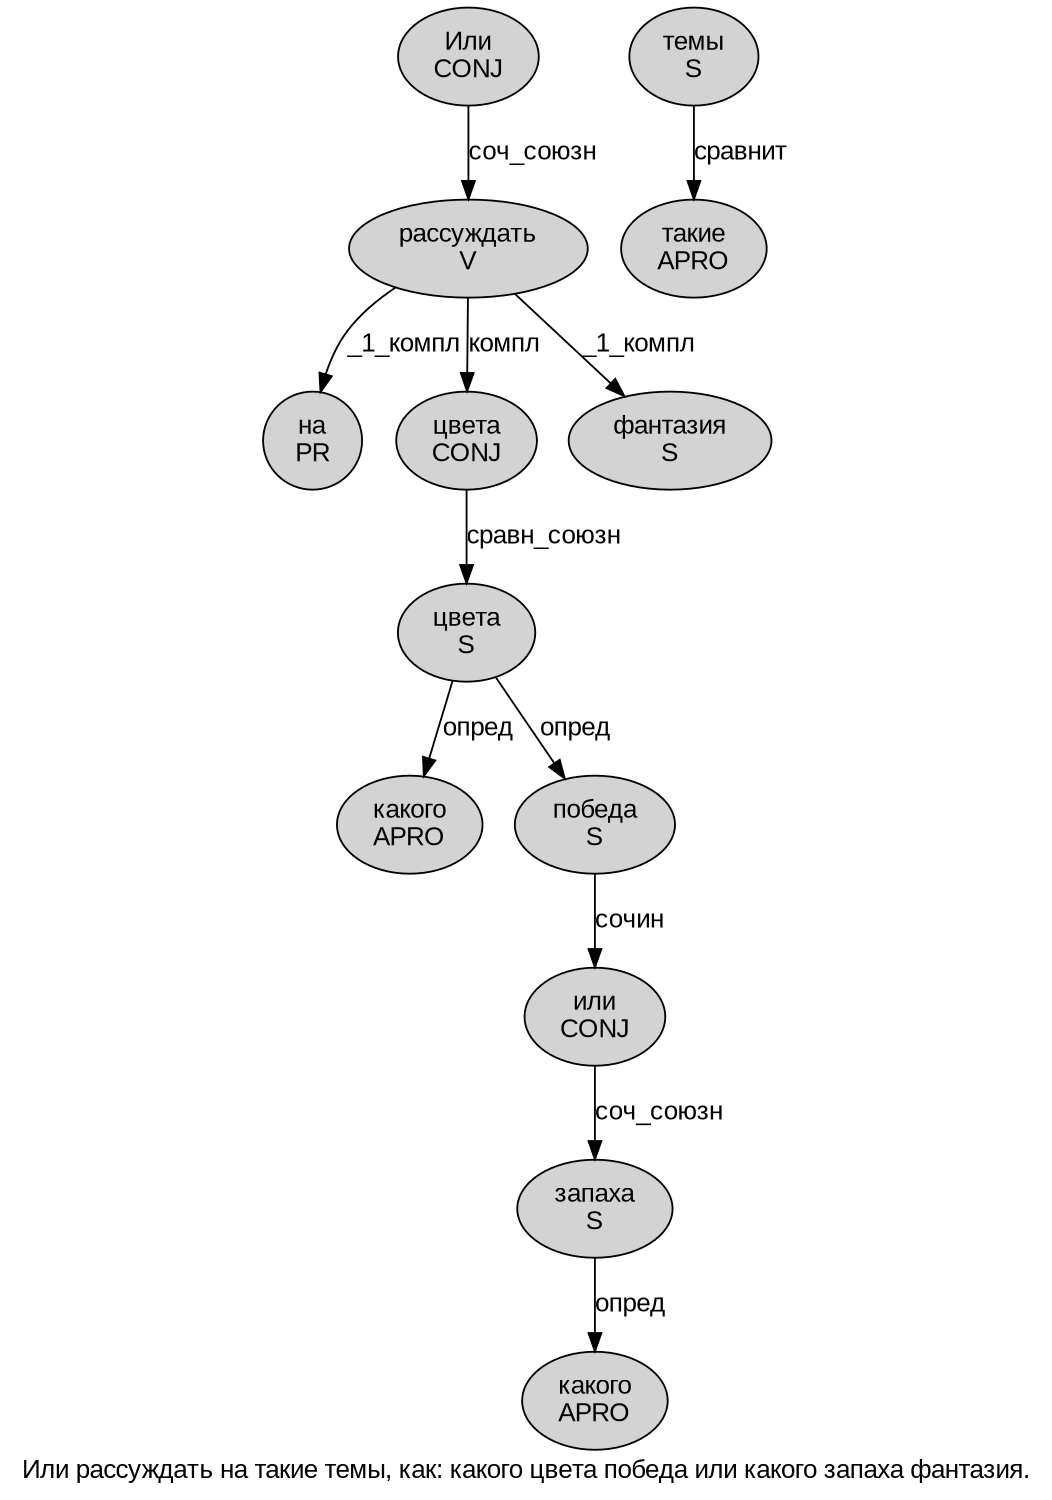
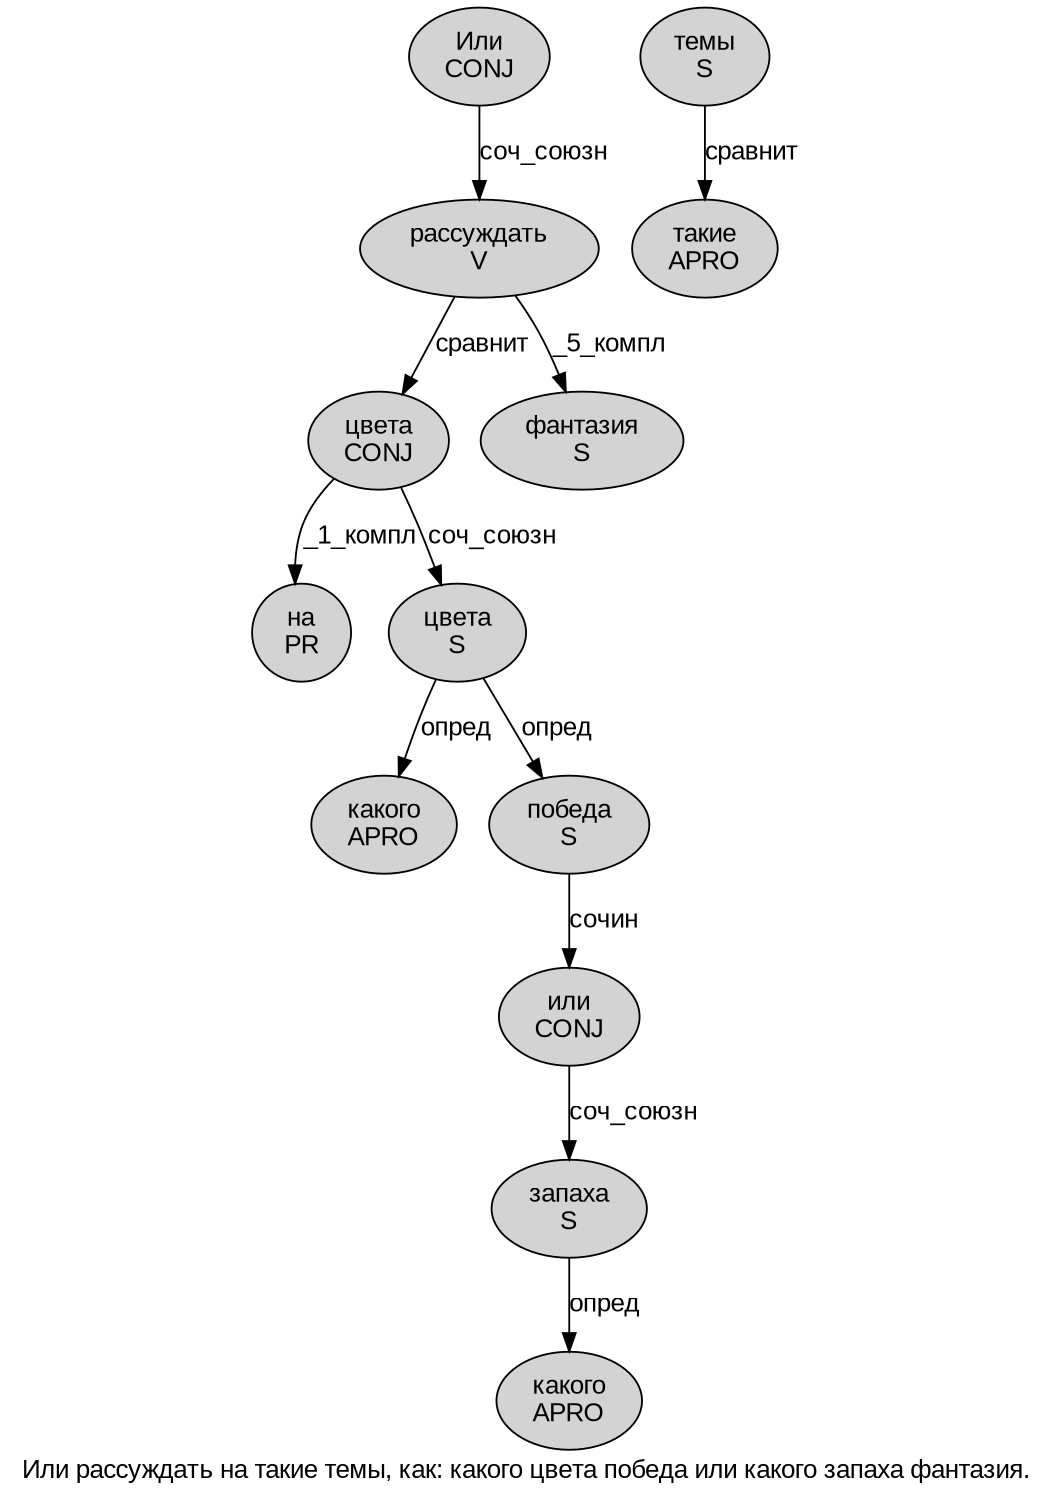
(352, 325) -> (305, 518)
(505, 345) -> (483, 345)
(639, 345) -> (610, 345)
(544, 537) -> (492, 537)
